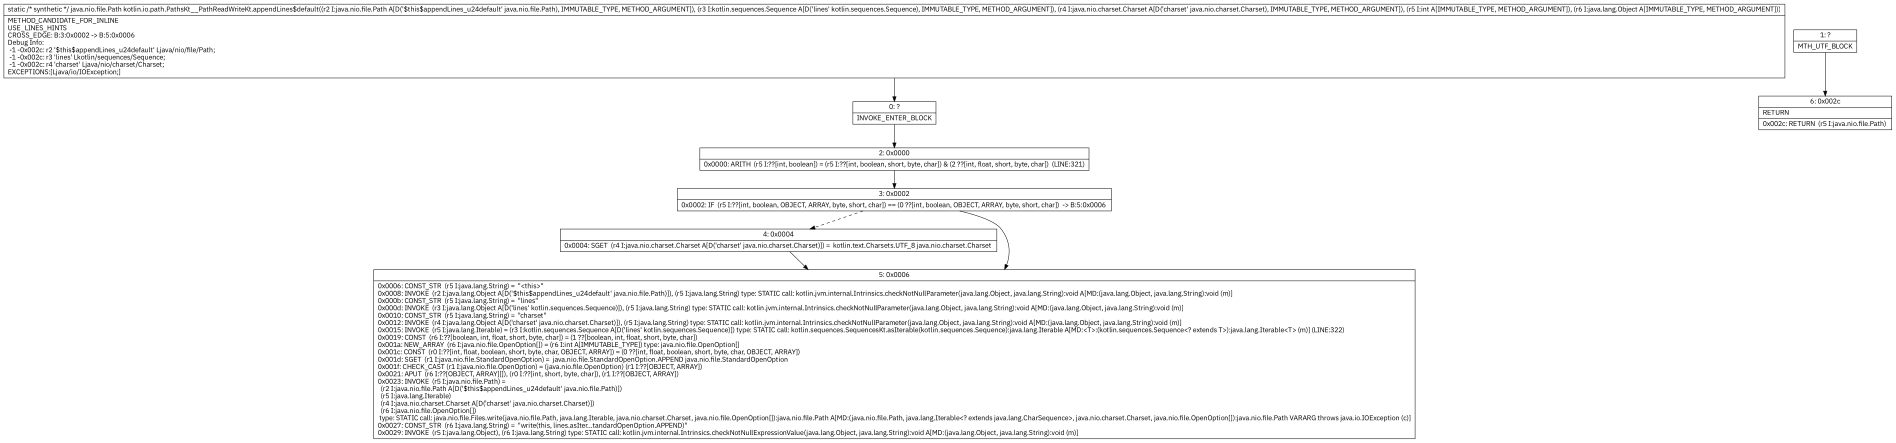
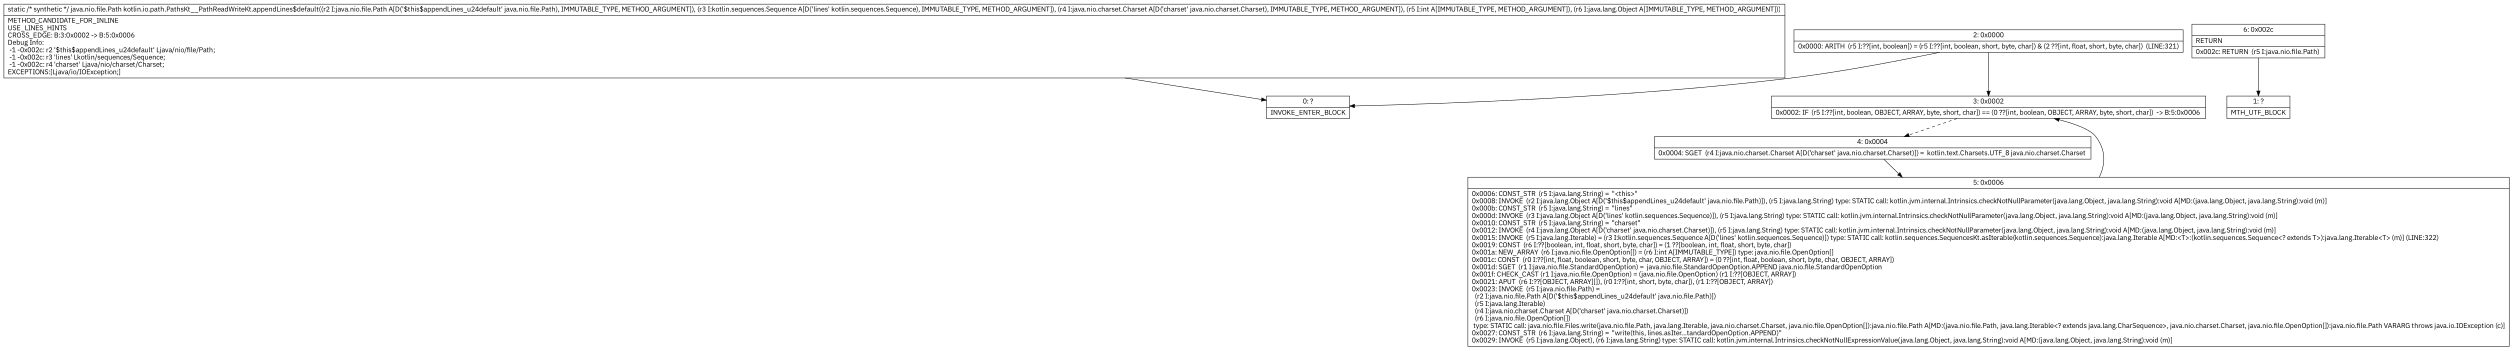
(1825, 72) -> (2258, 74)
(894, 134) -> (1648, 92)
(998, 226) -> (2096, 137)
